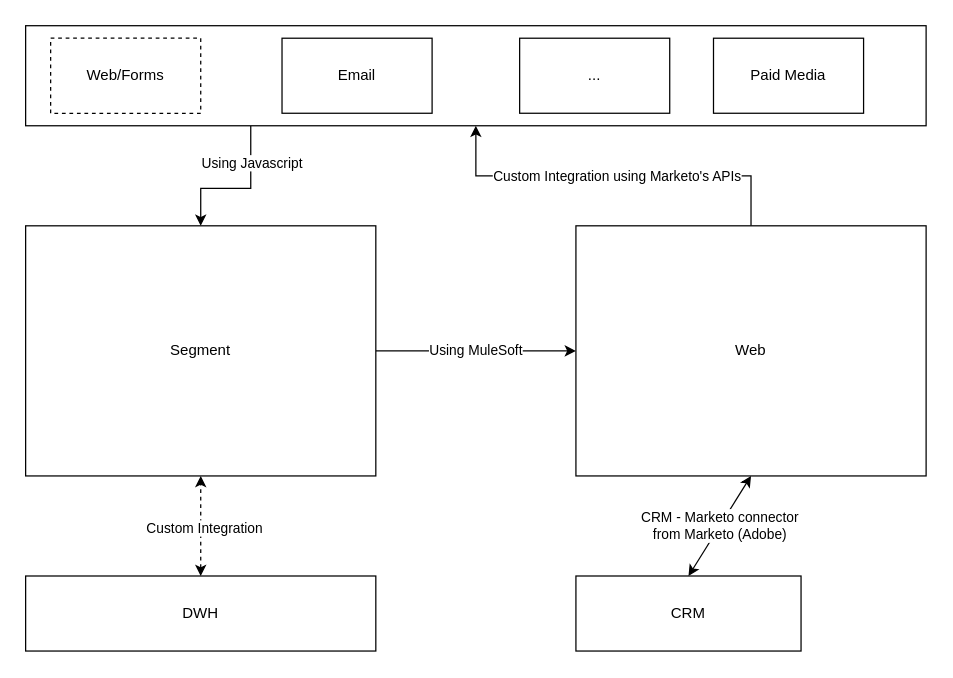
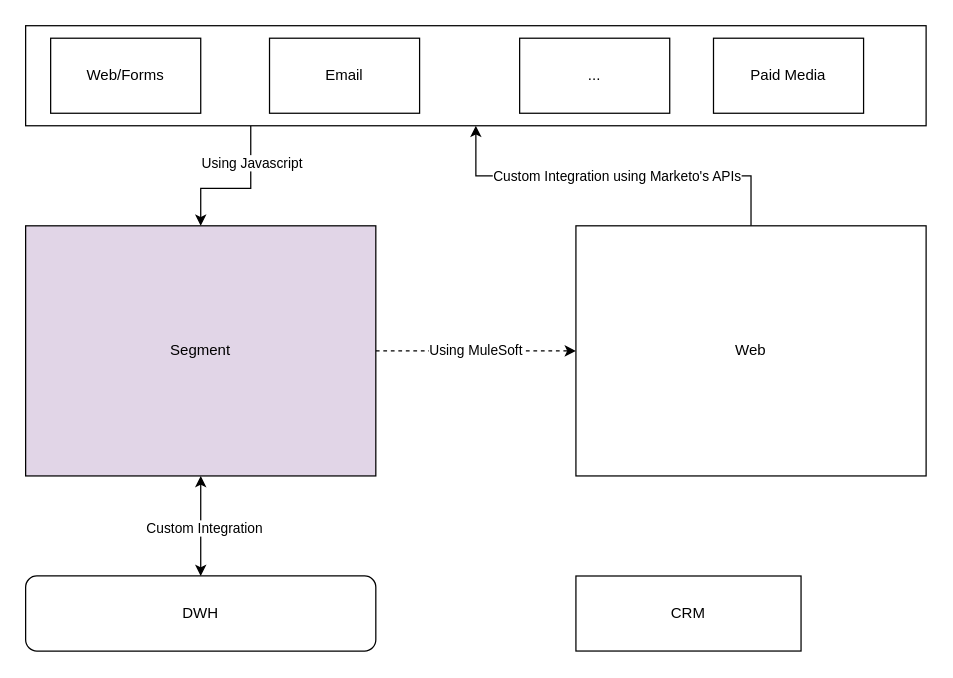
(126, 76) -> (126, 76)
(357, 76) -> (344, 76)
(201, 351) -> (201, 351)
(403, 351) -> (403, 351)
(201, 502) -> (201, 502)
(718, 529) -> none
(201, 613) -> (201, 613)
